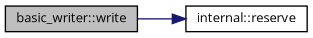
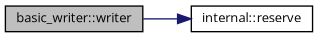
(71, 19) -> (74, 19)
